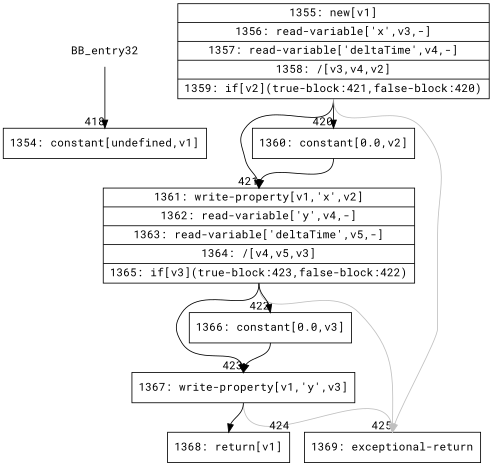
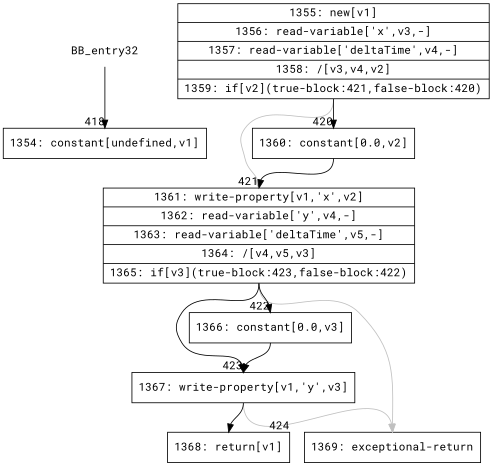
(265, 117) -> (265, 117)
(438, 227) -> none
